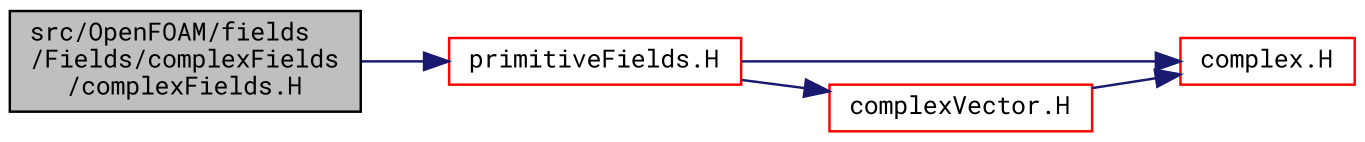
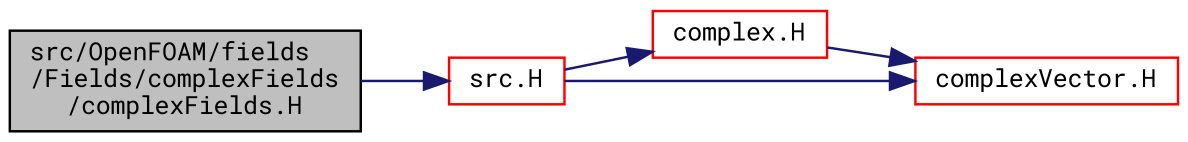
(595, 61) -> (507, 81)
(1124, 83) -> (859, 52)
